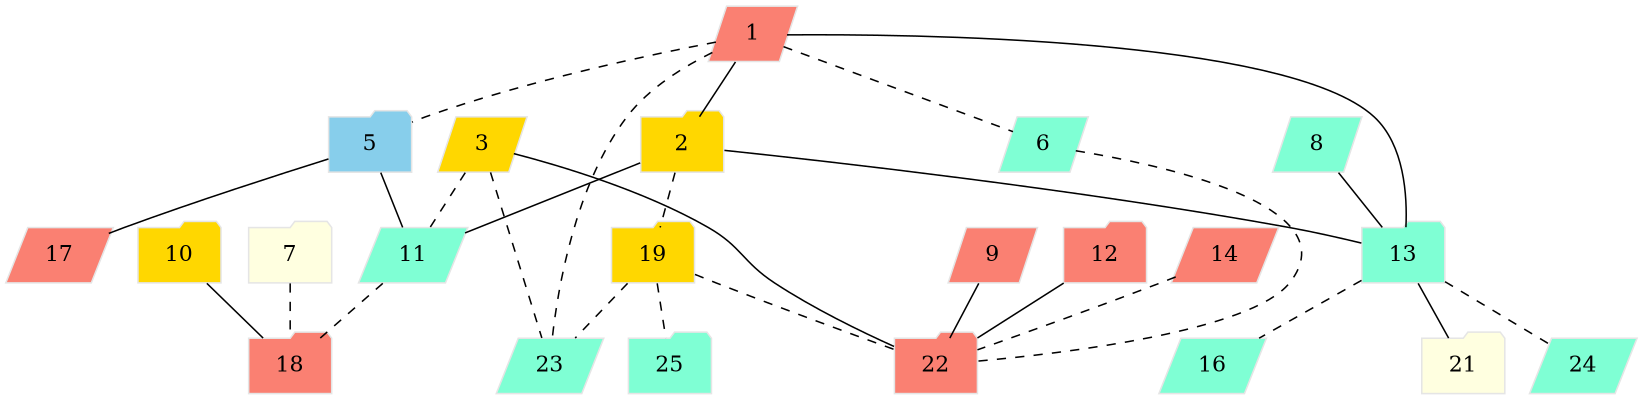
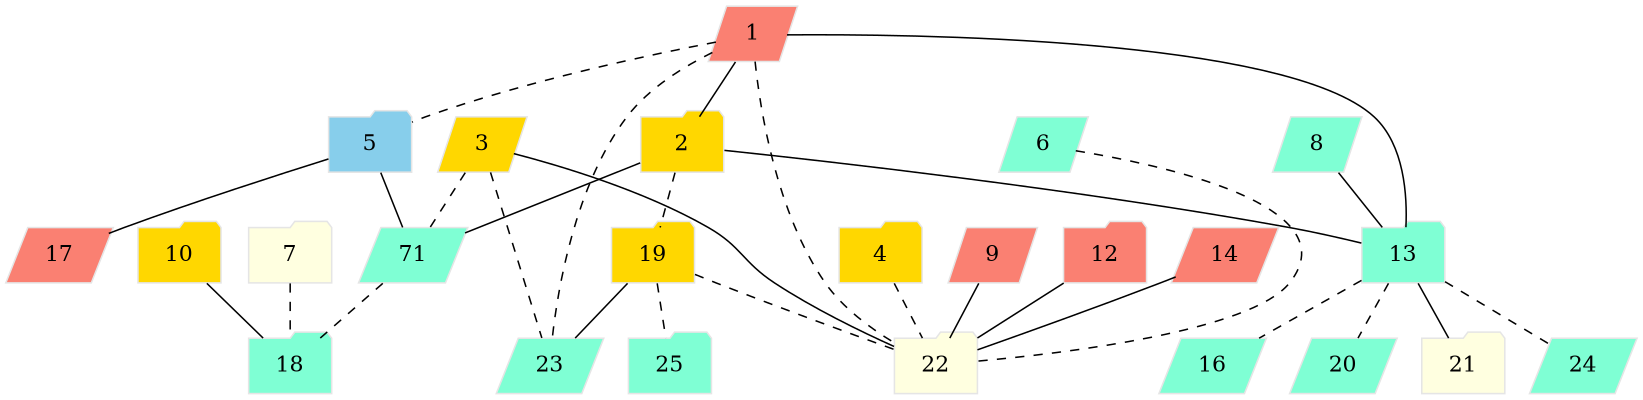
(898, 89) -> (792, 220)
(413, 255) -> (413, 255)
none -> (881, 255)
(601, 311) -> (601, 311)
(1077, 314) -> (1077, 314)
(290, 366) -> (290, 366)
(936, 366) -> (936, 366)
none -> (1343, 366)
